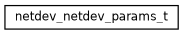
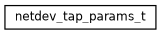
(92, 17) -> (80, 17)
